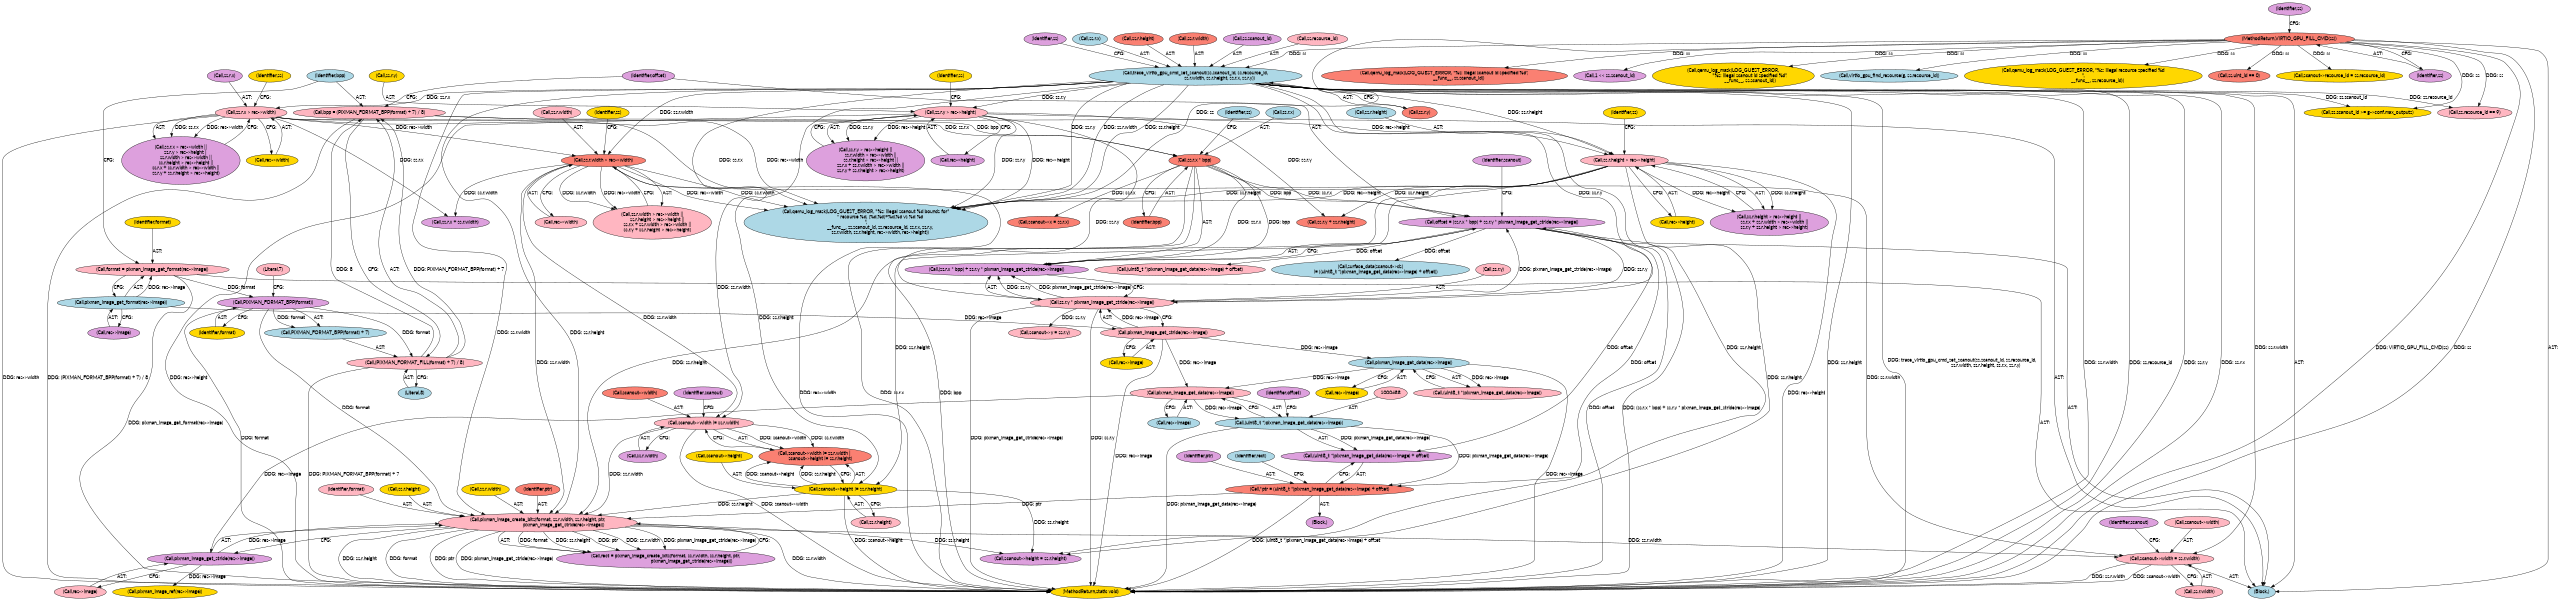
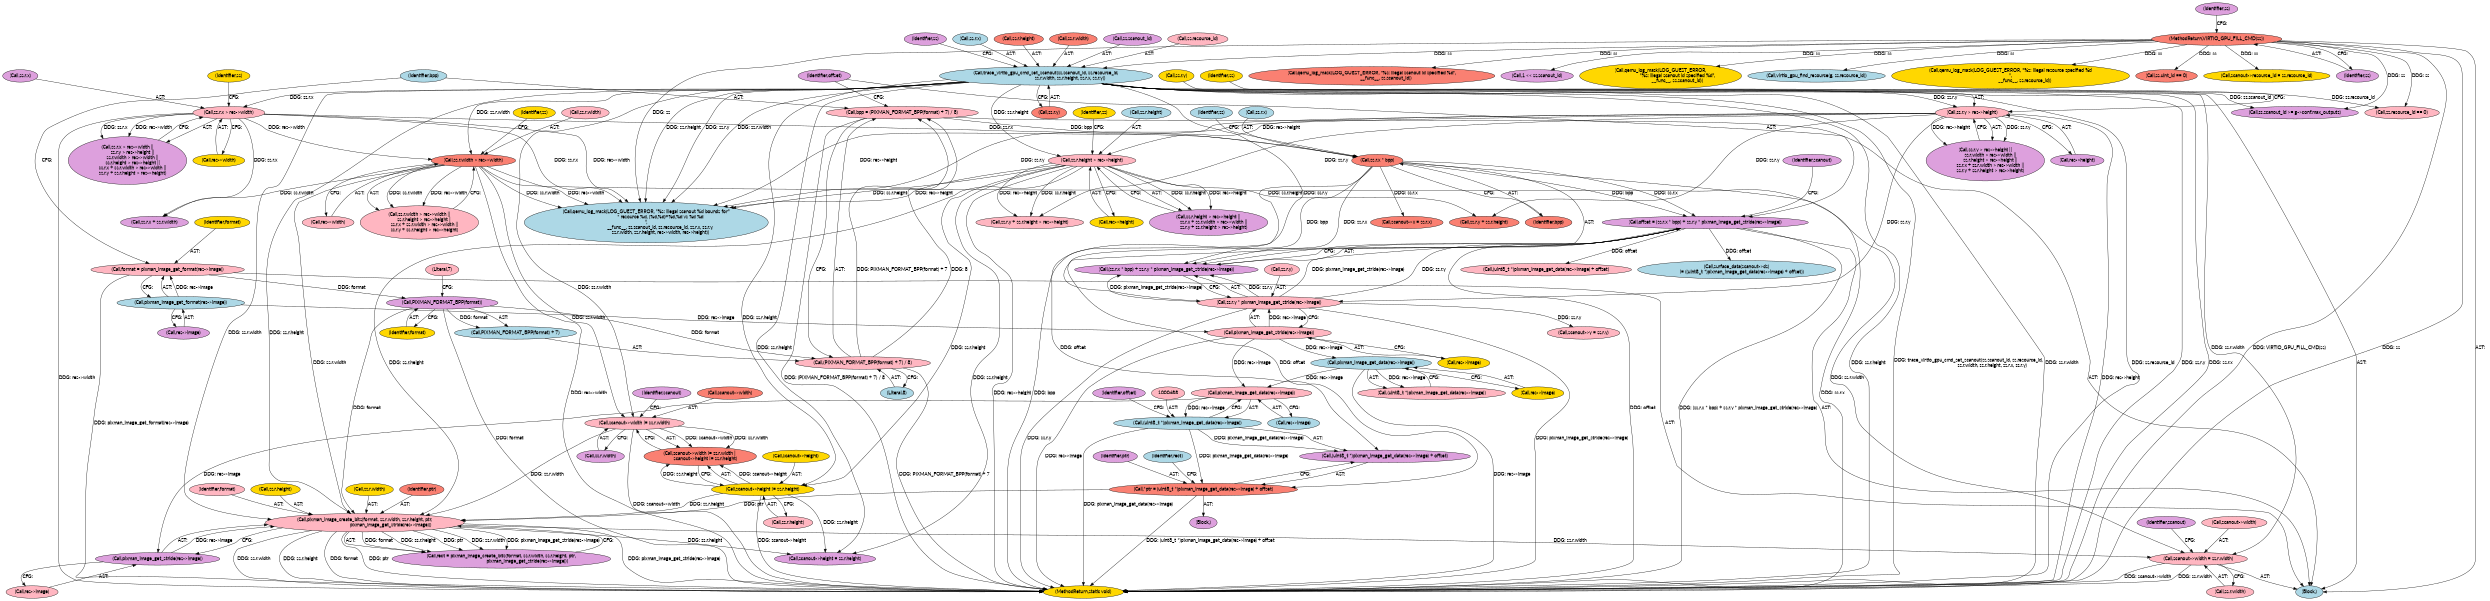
(2368, 113) -> (2295, 113)
(2475, 113) -> (2402, 113)
none -> (1030, 222)
(415, 363) -> (863, 363)
(165, 592) -> none
